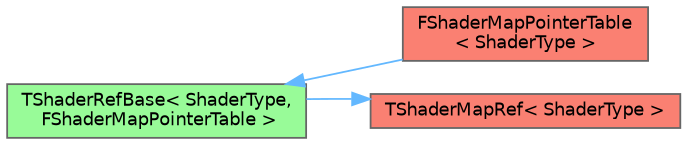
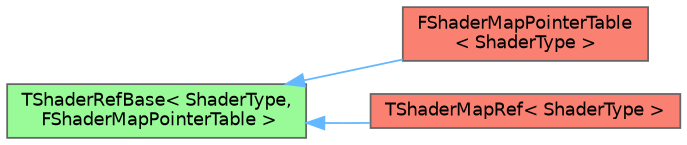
(329, 99) -> (347, 123)
